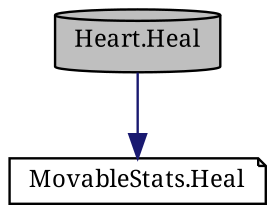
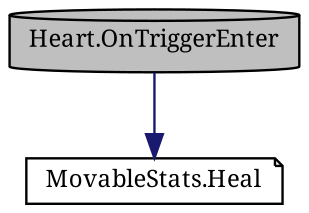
(138, 41) -> (154, 41)
